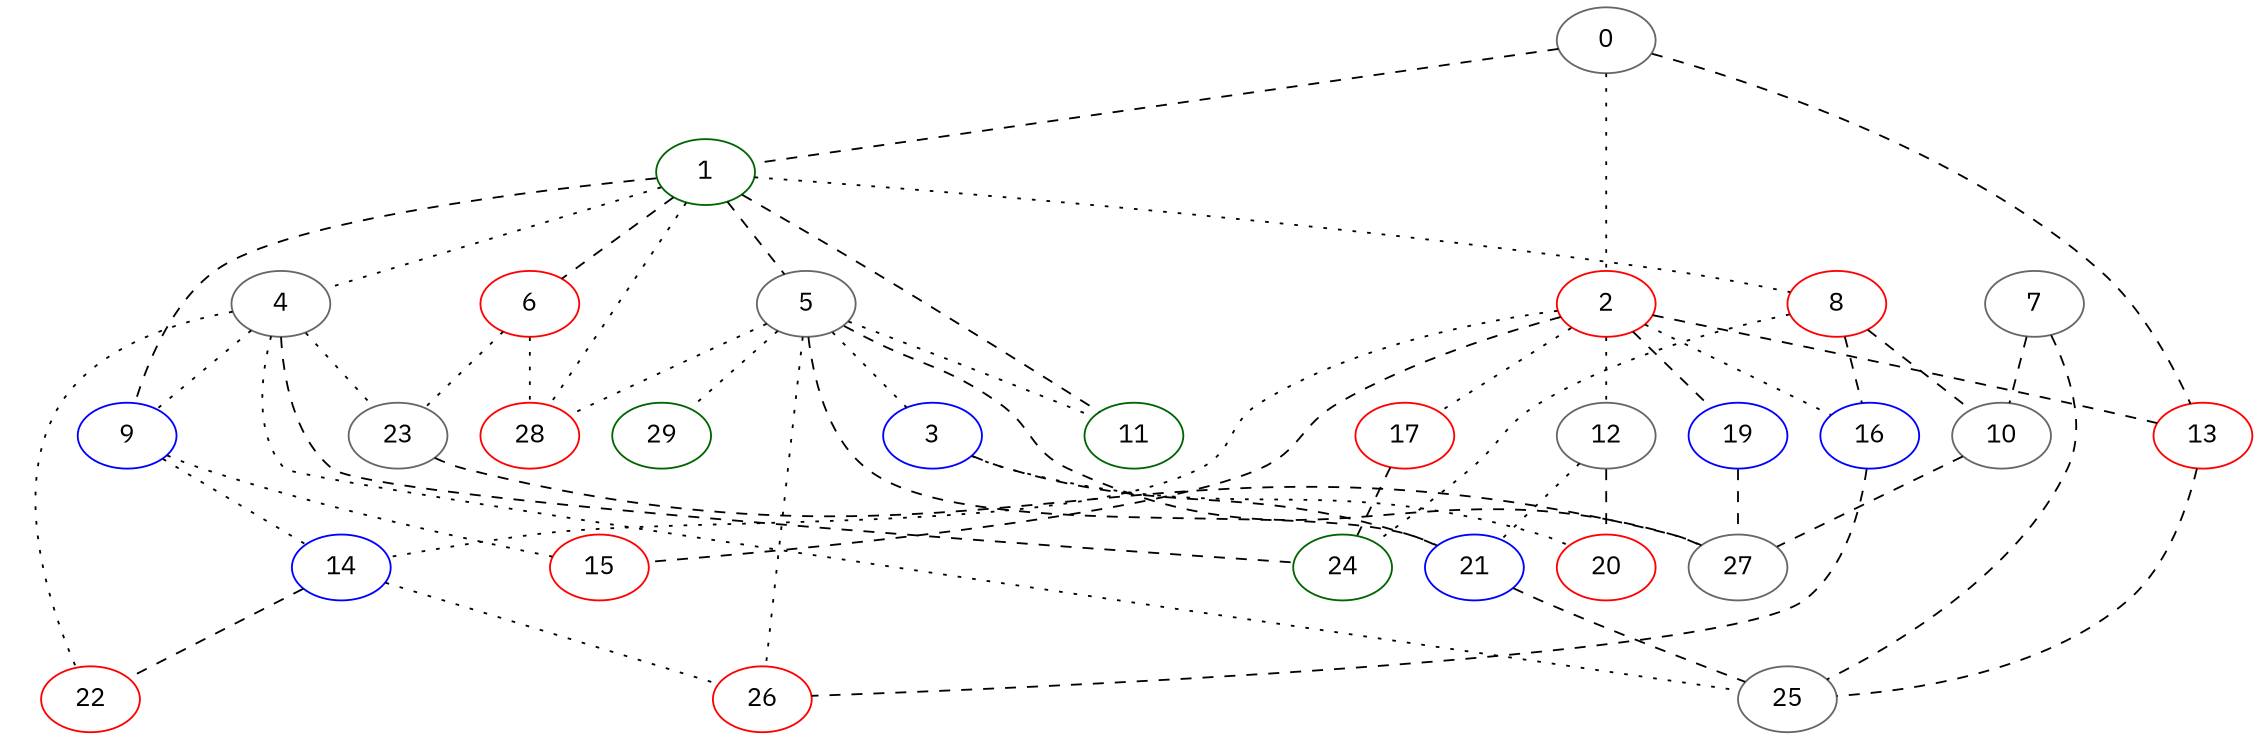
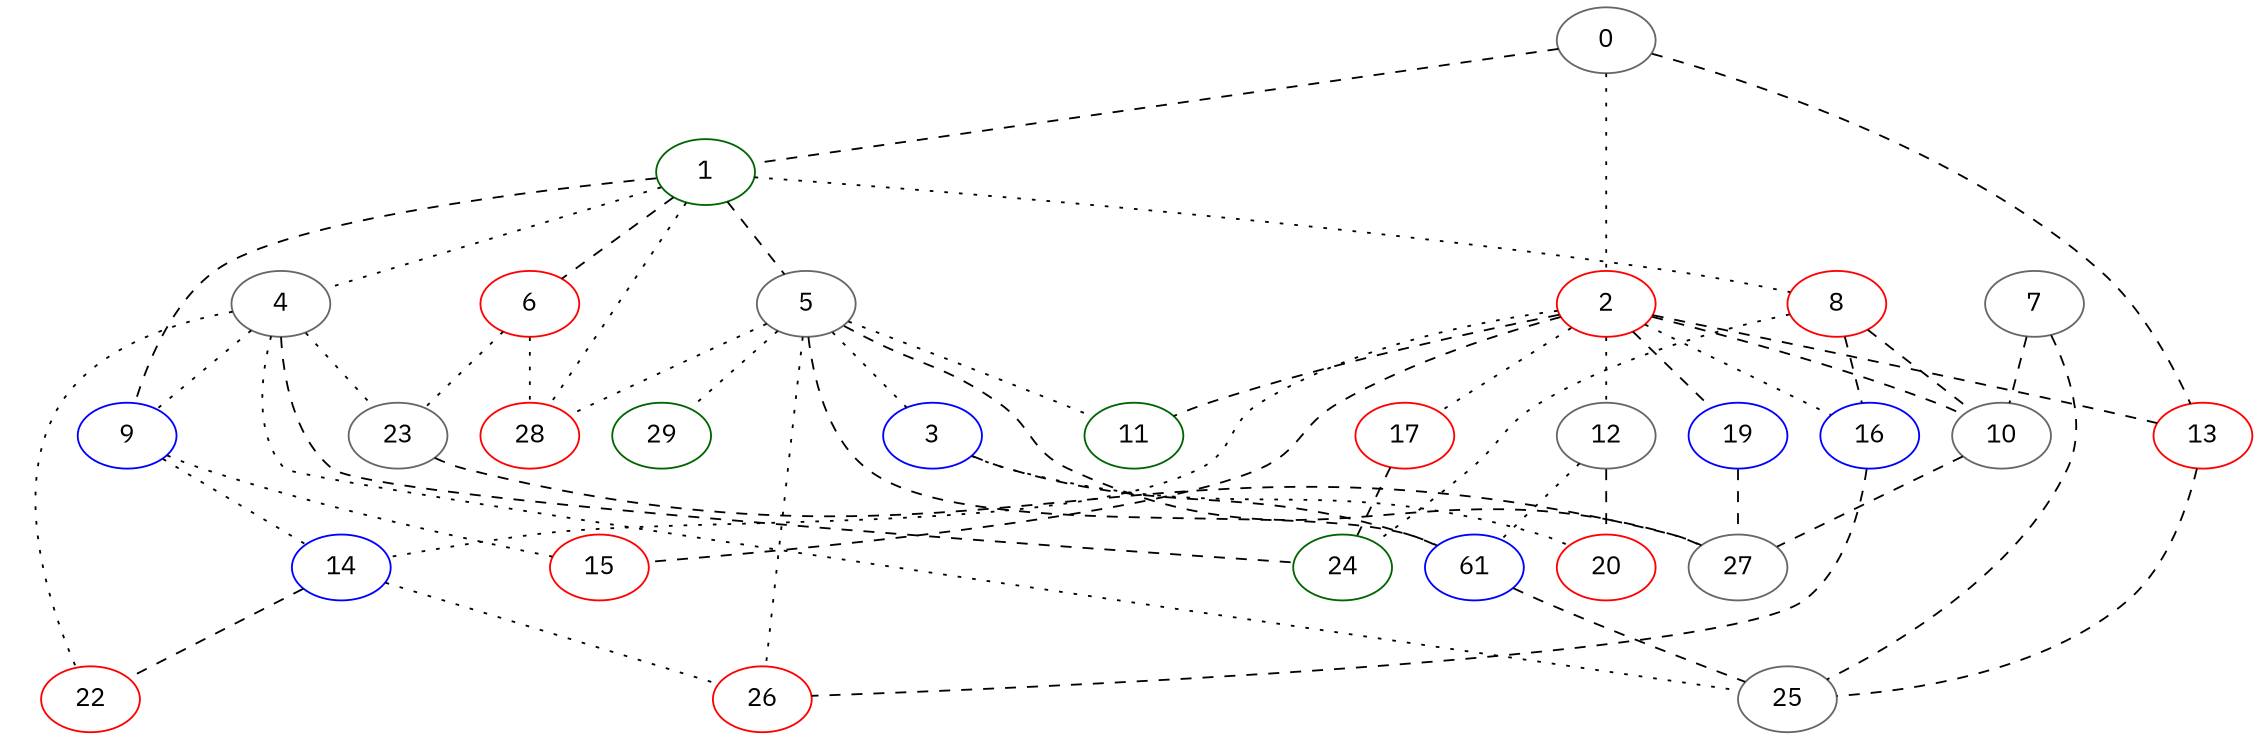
(922, 301) -> (1268, 384)
none -> (1809, 360)
(1474, 567) -> (1474, 567)
